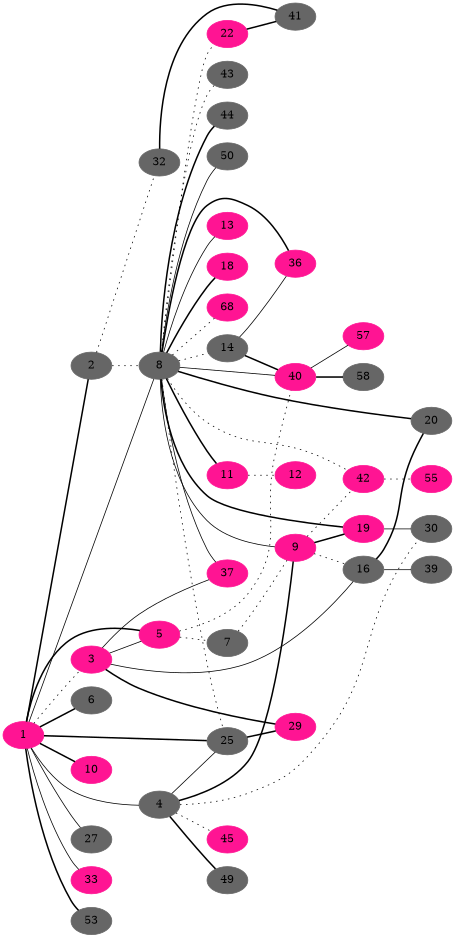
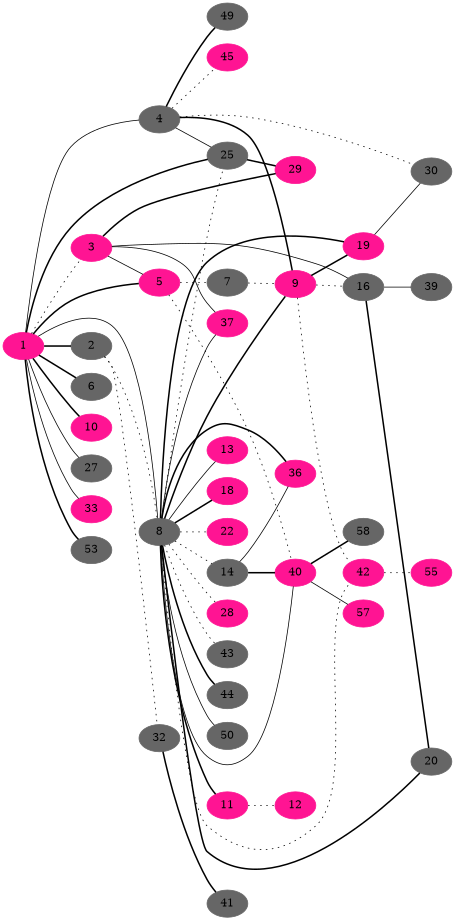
(261, 25) -> none
(227, 308) -> (227, 614)
(193, 504) -> (215, 402)
